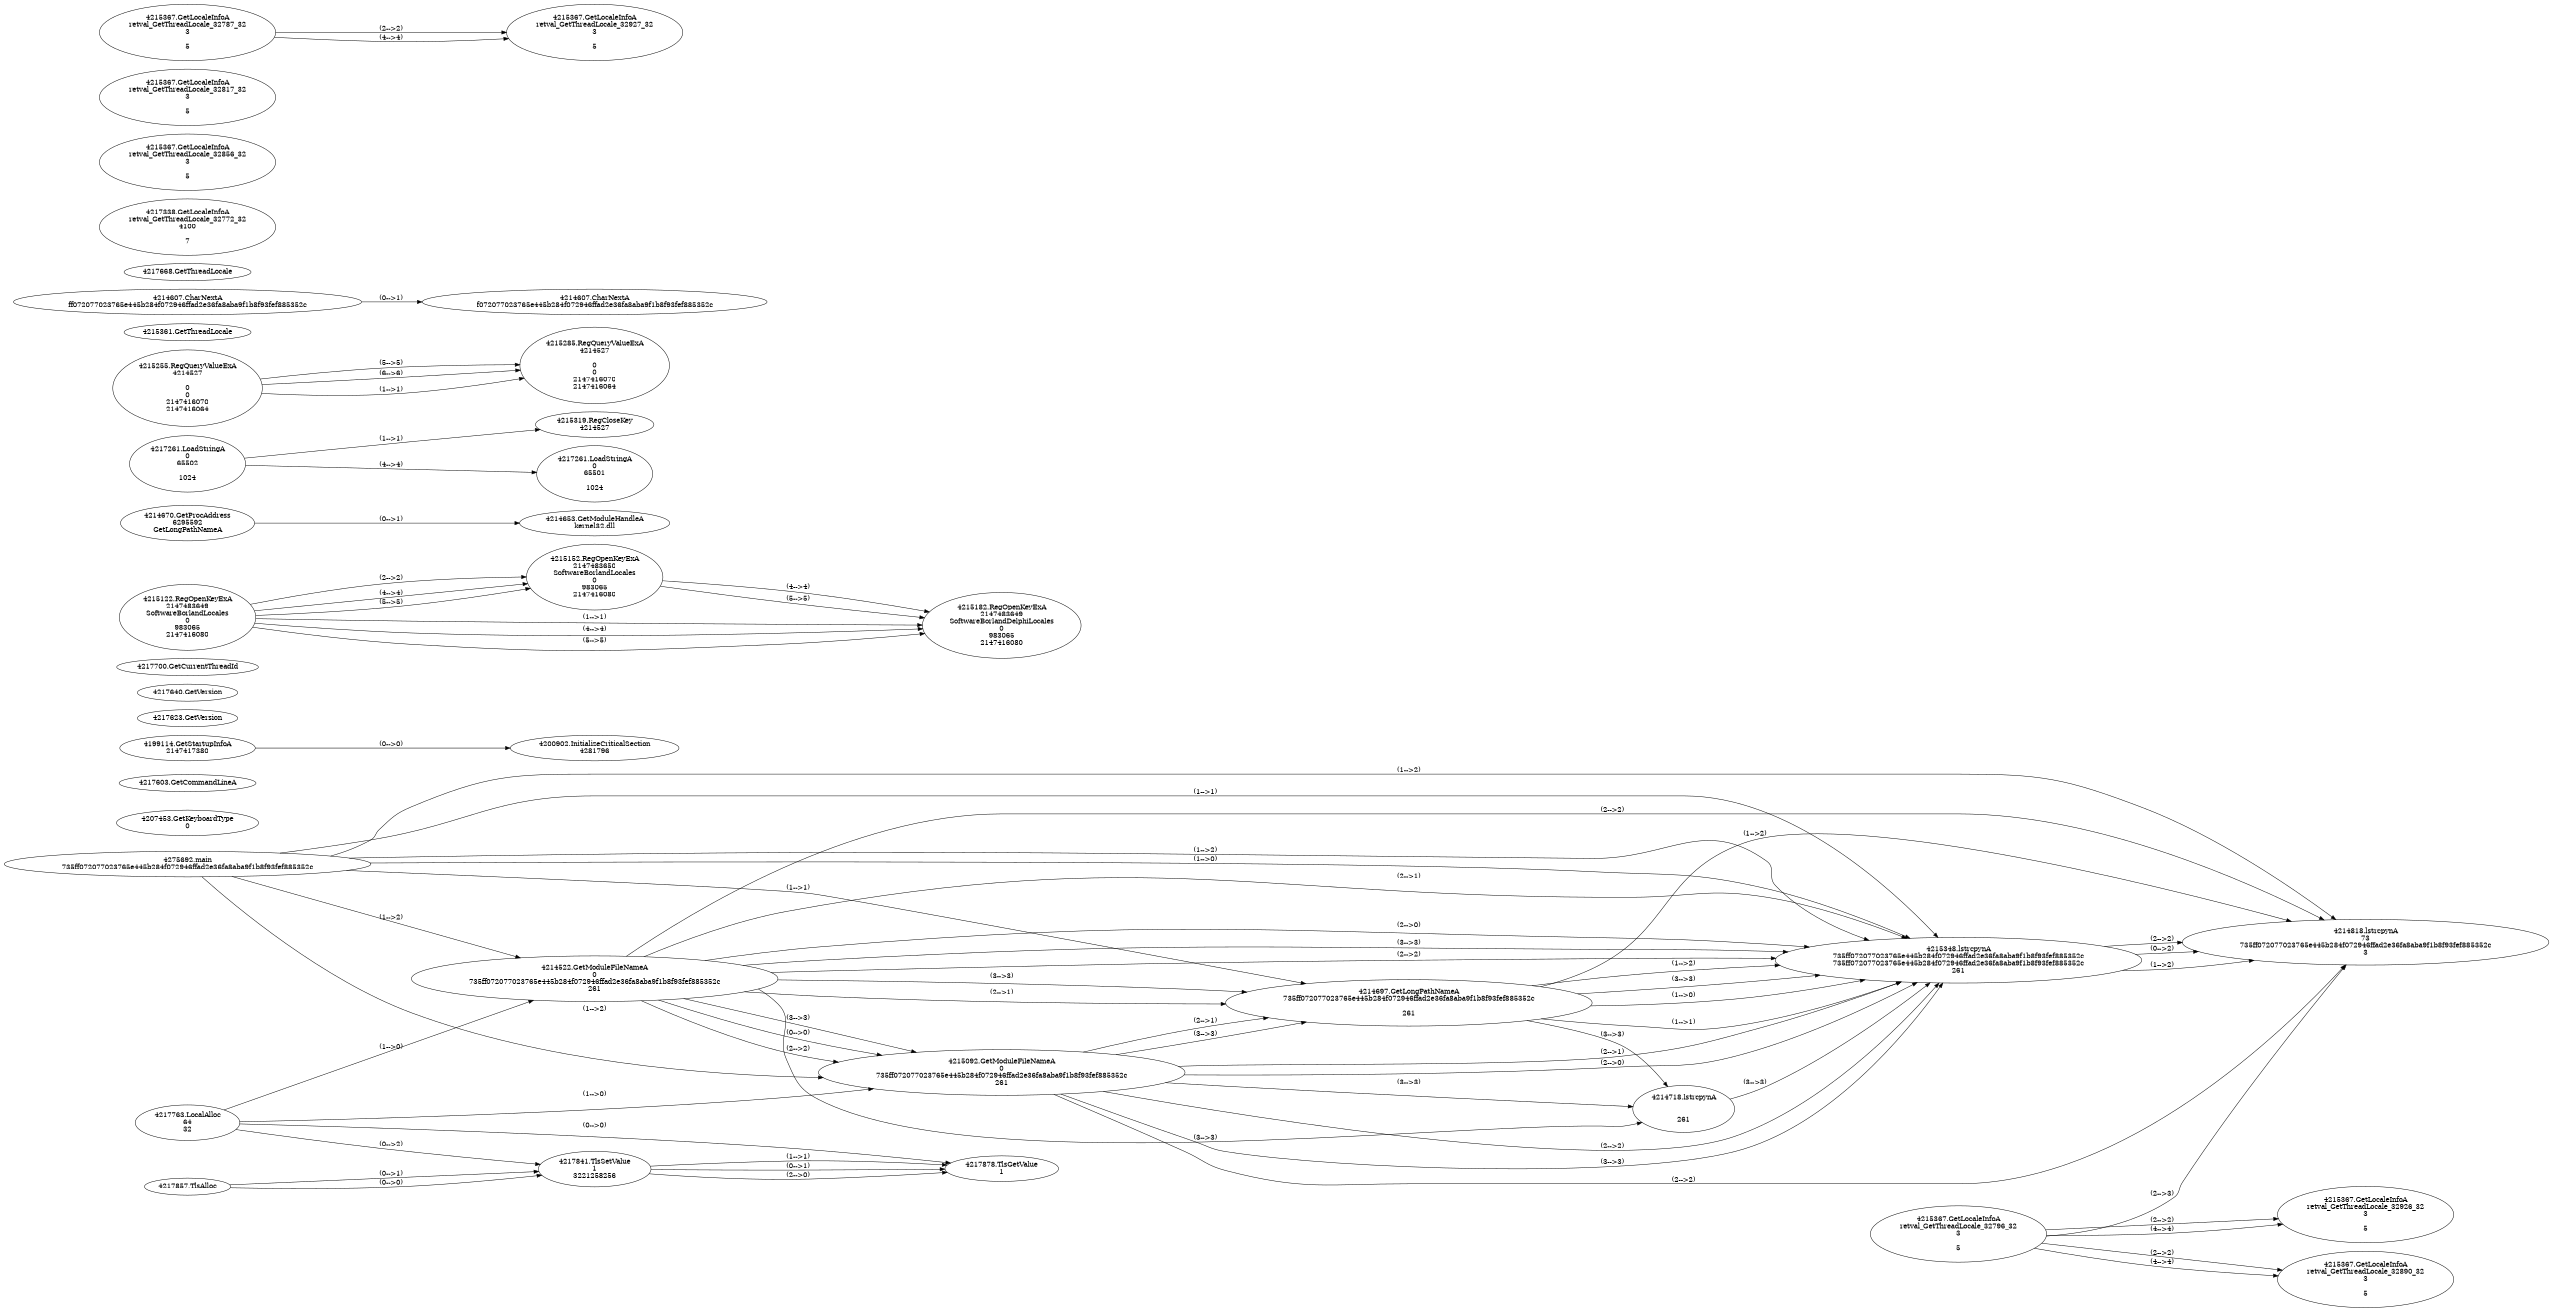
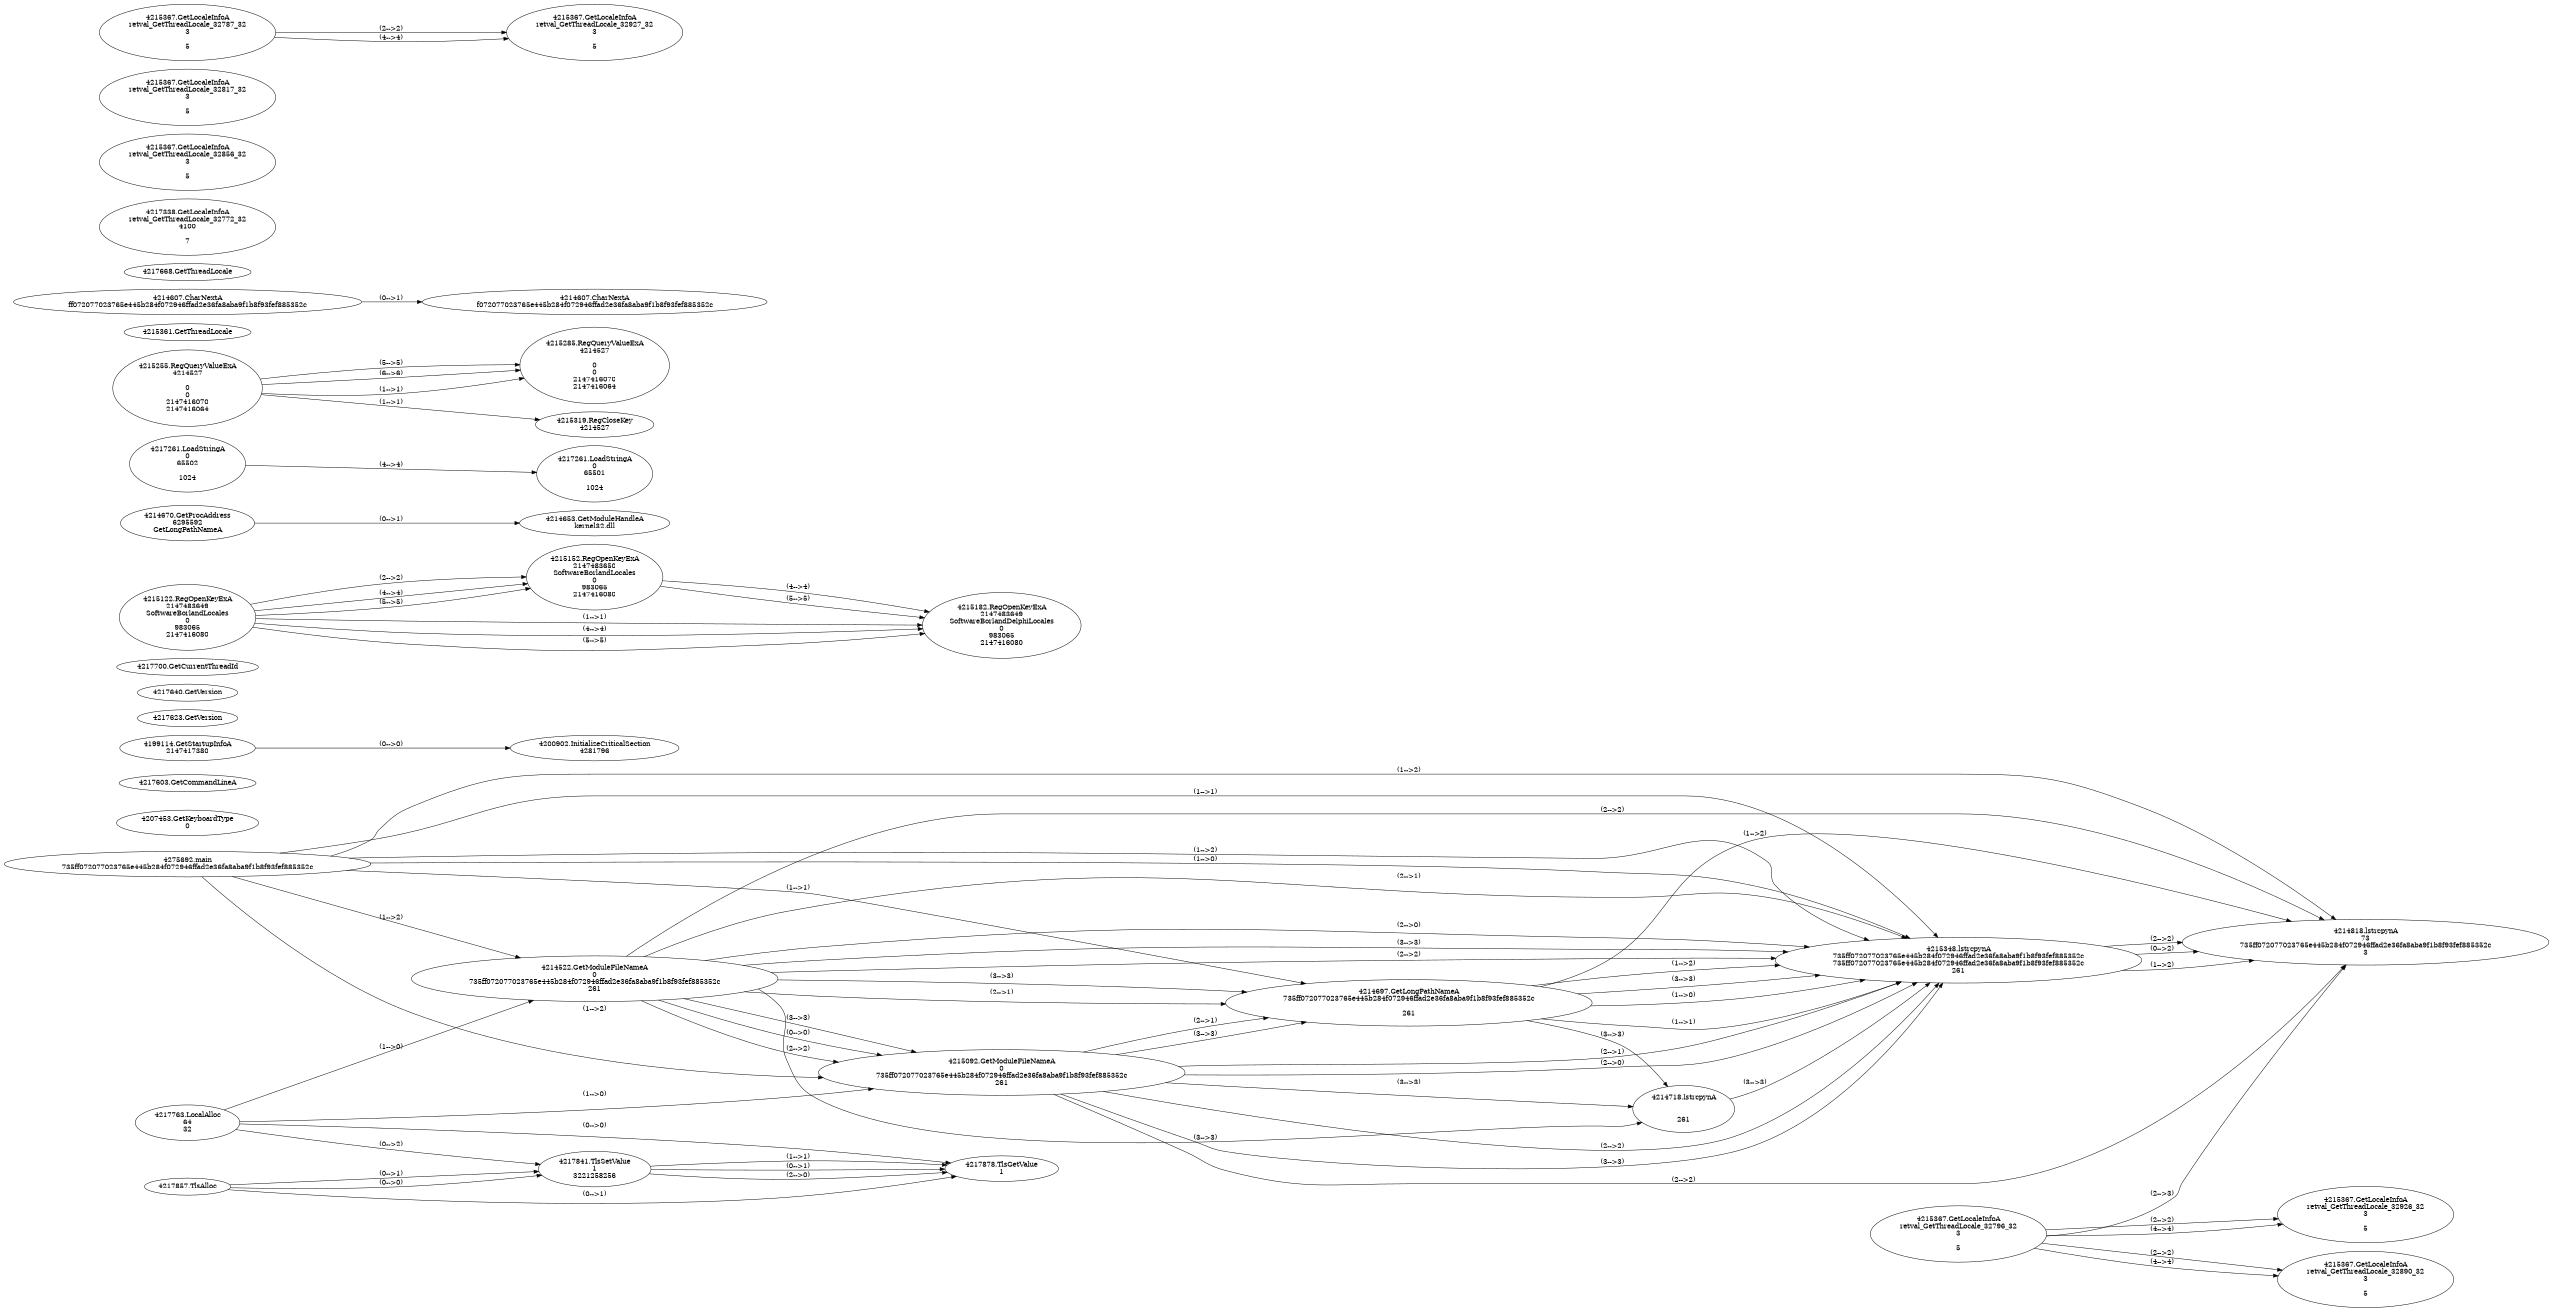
(390, 444) -> (398, 407)
none -> (590, 1203)
